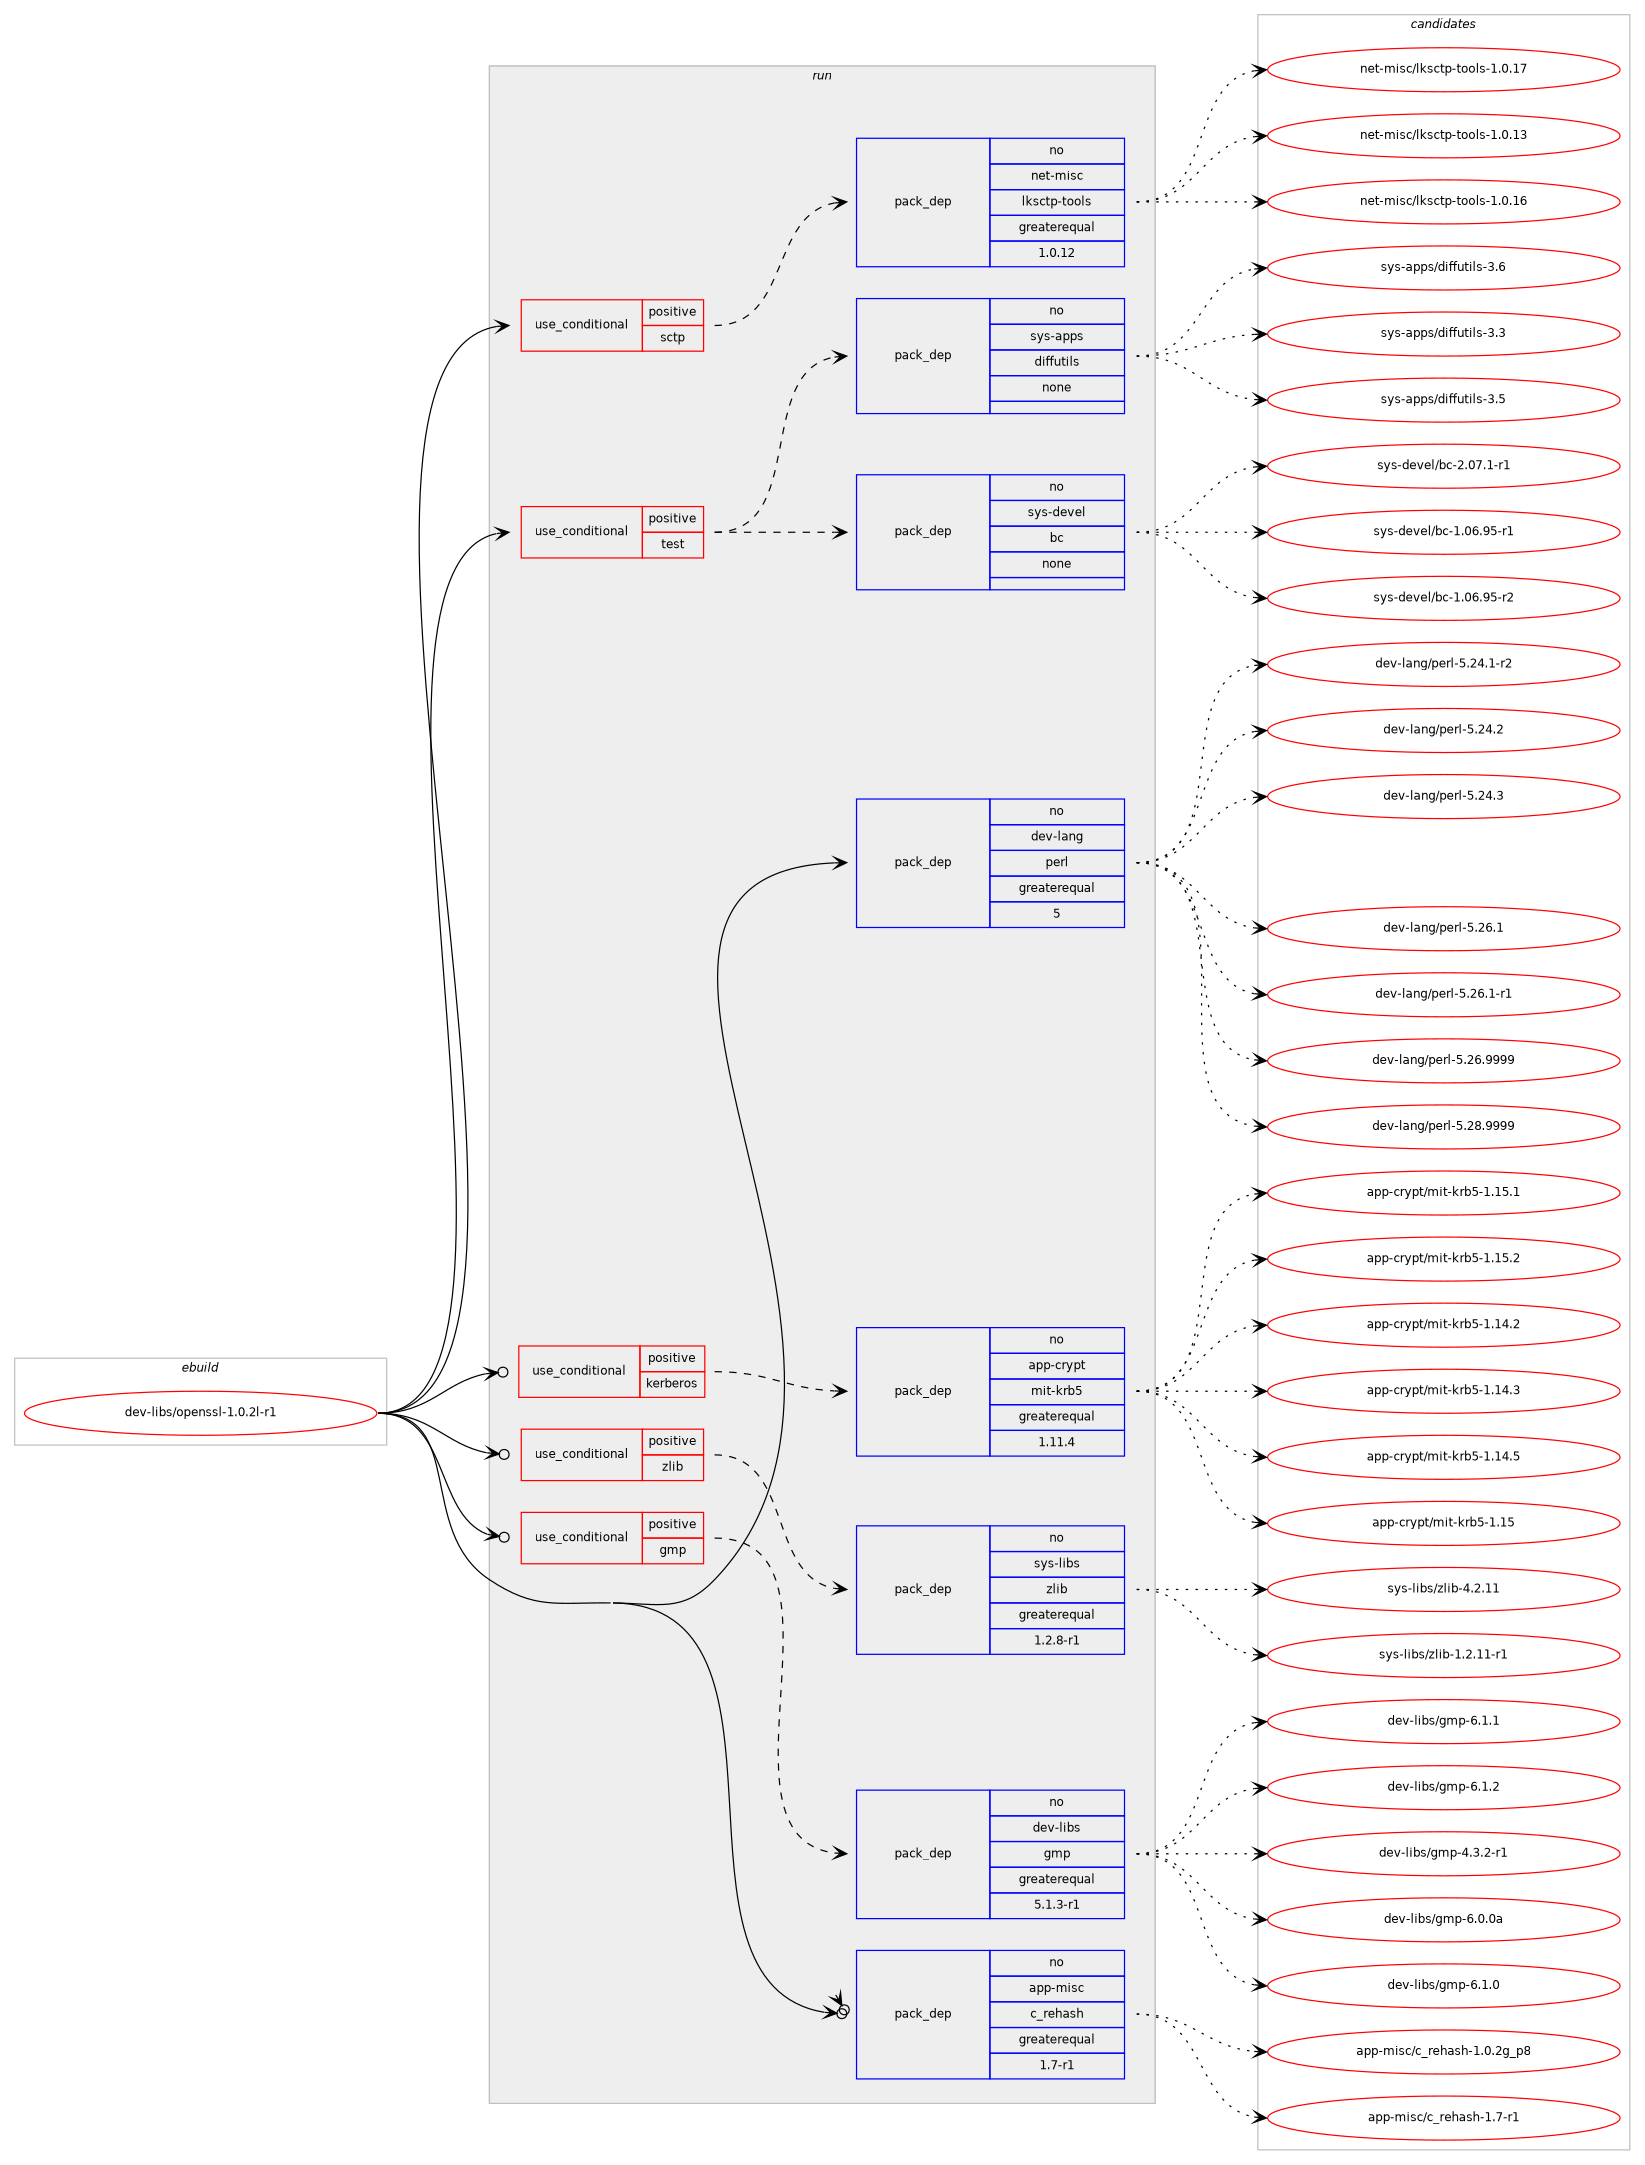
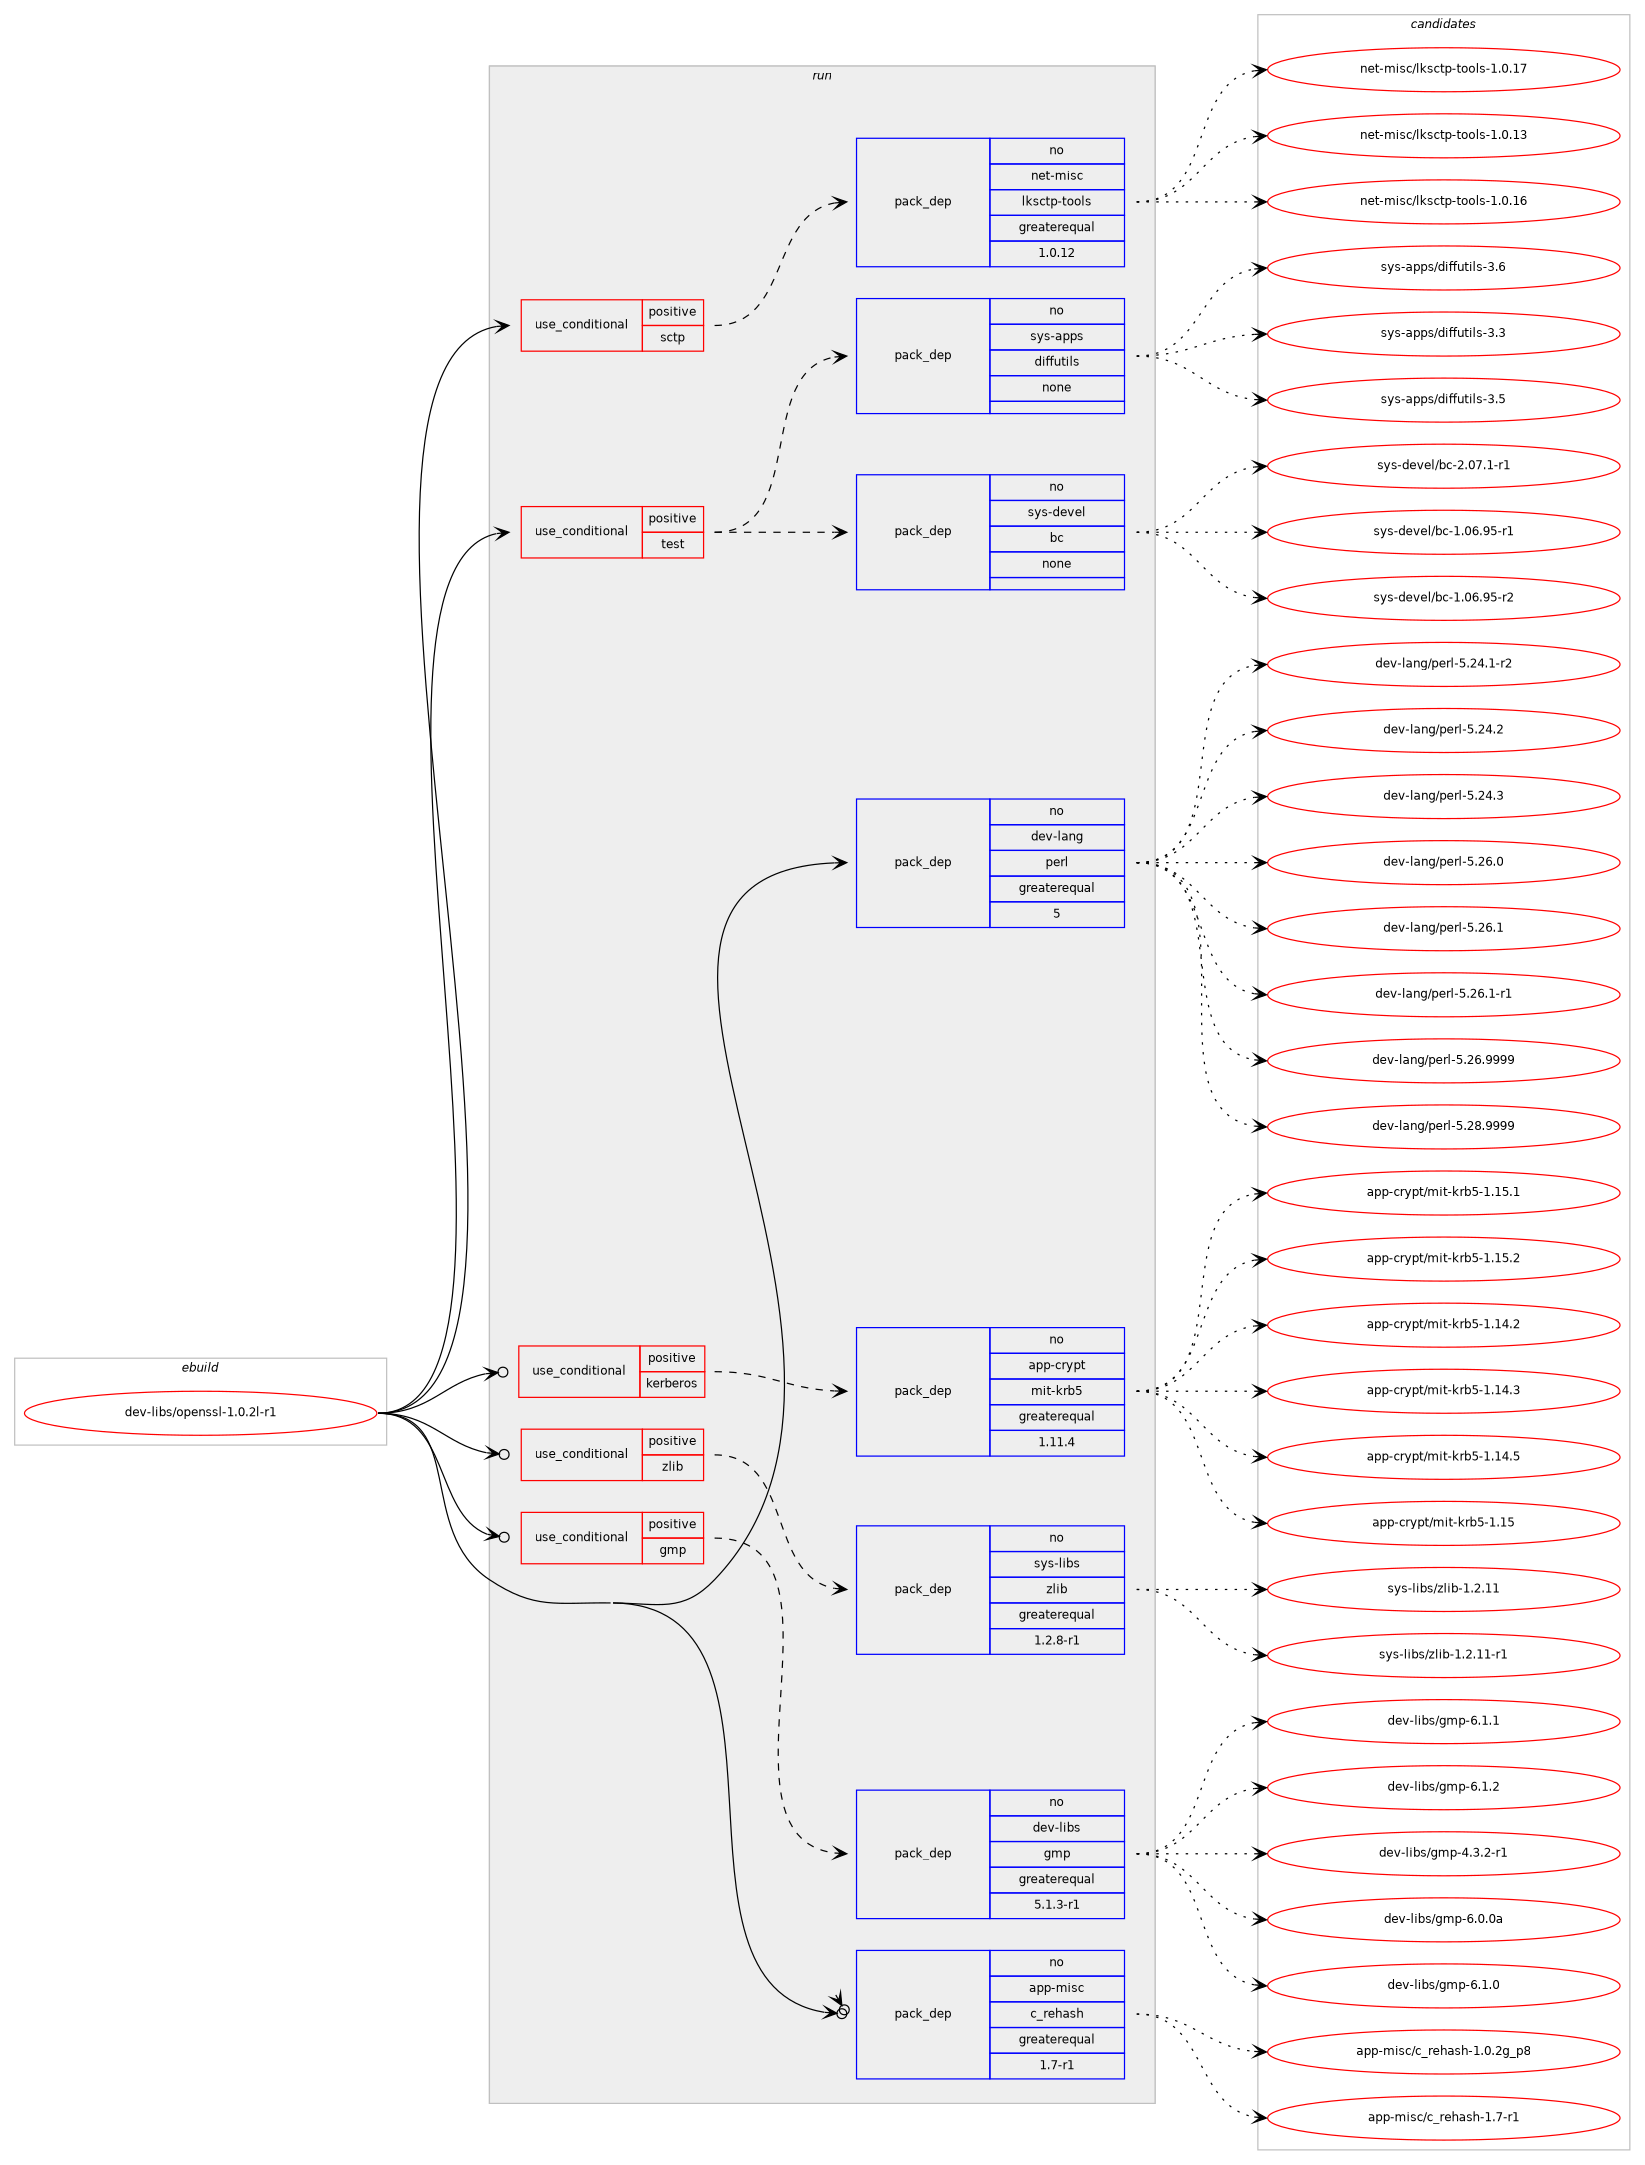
none -> (1444, 863)
(1444, 1589) -> (1444, 1589)
